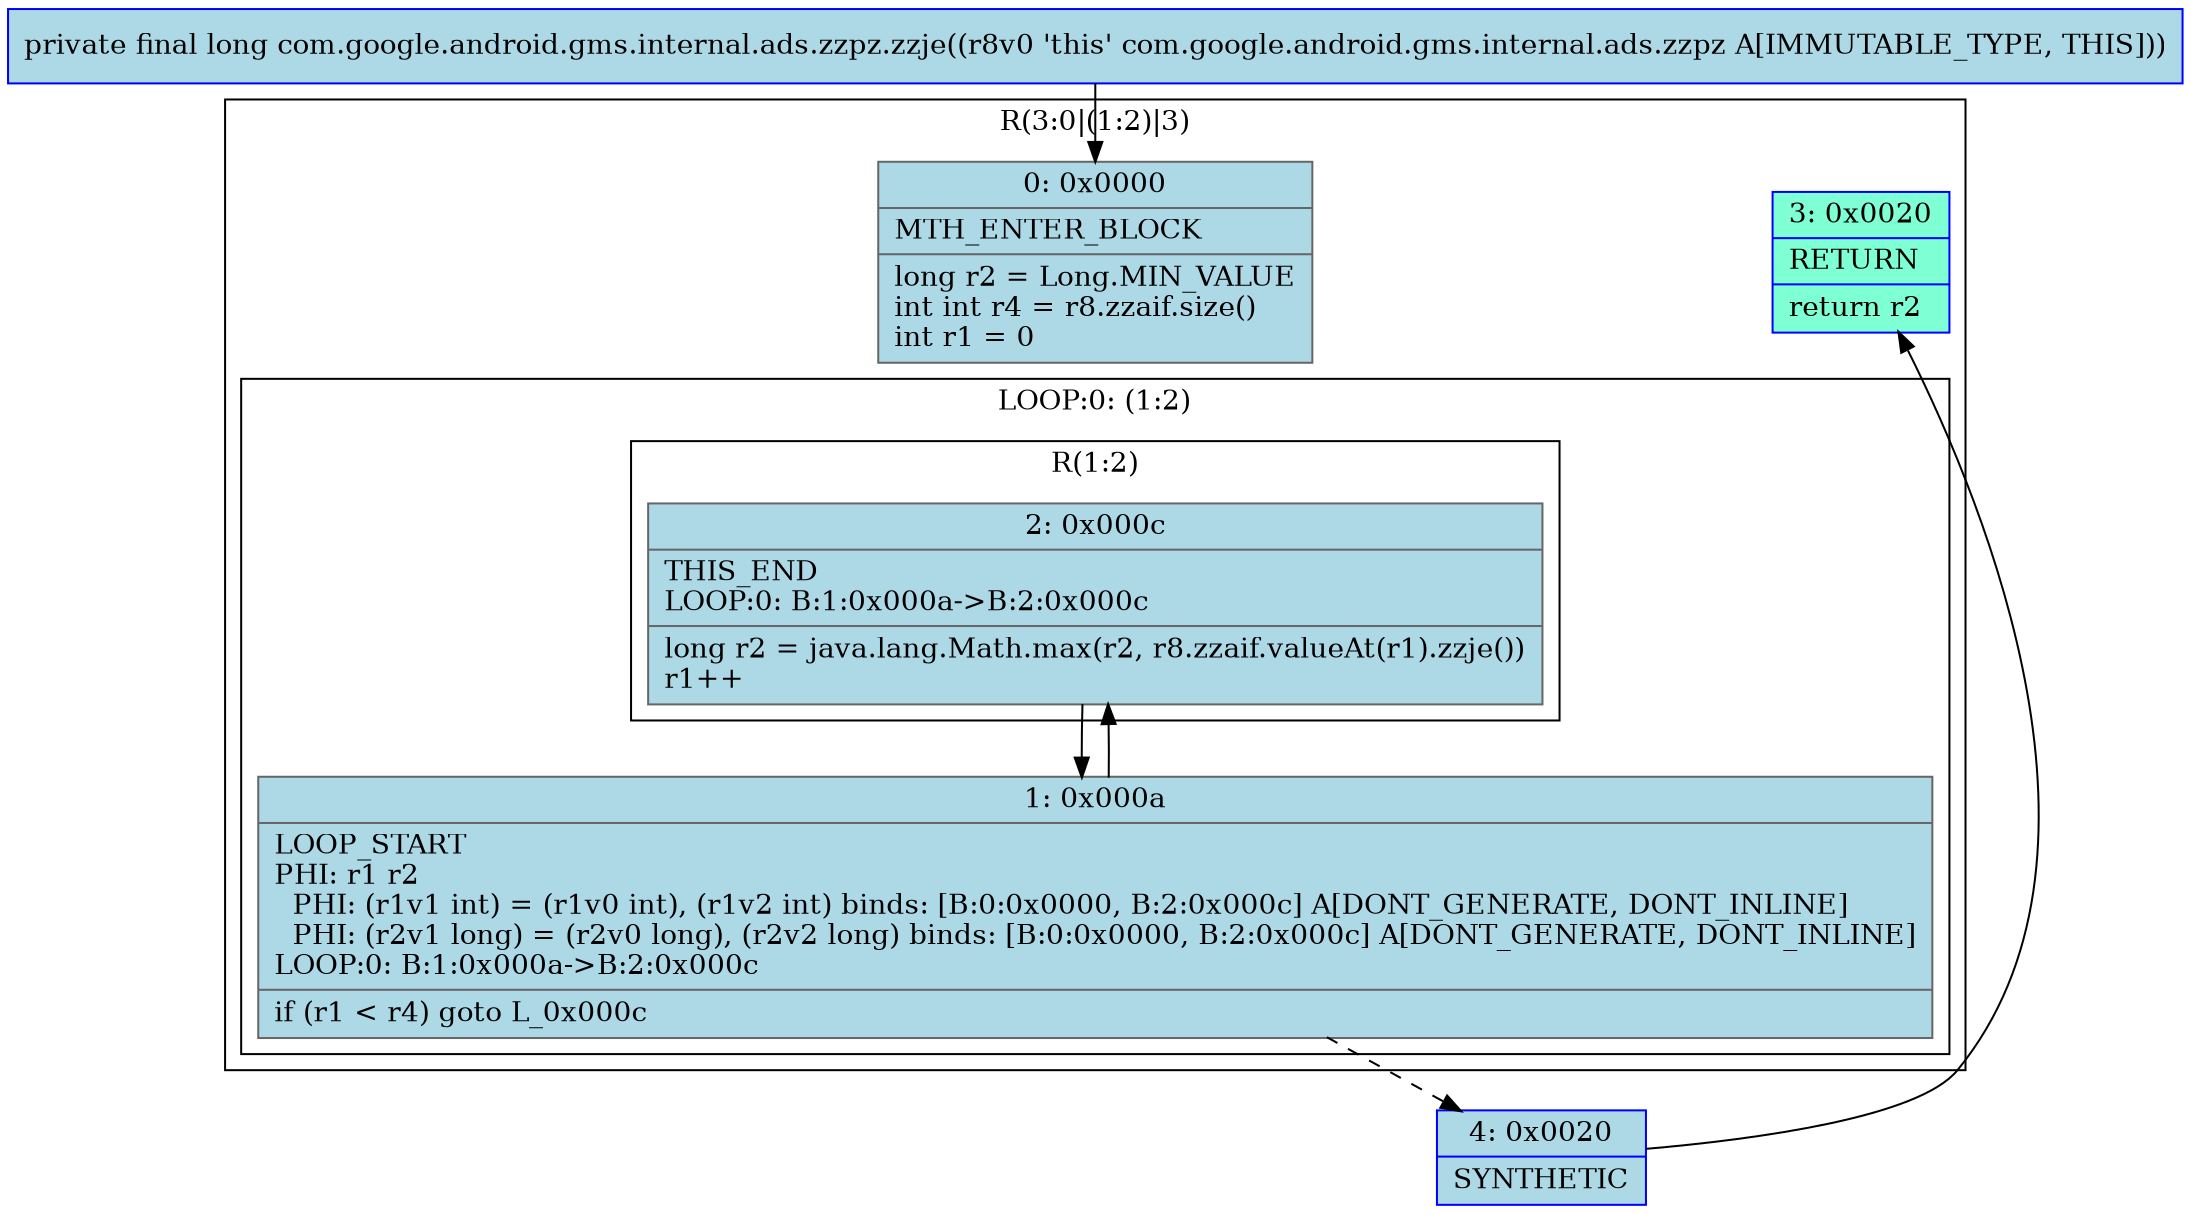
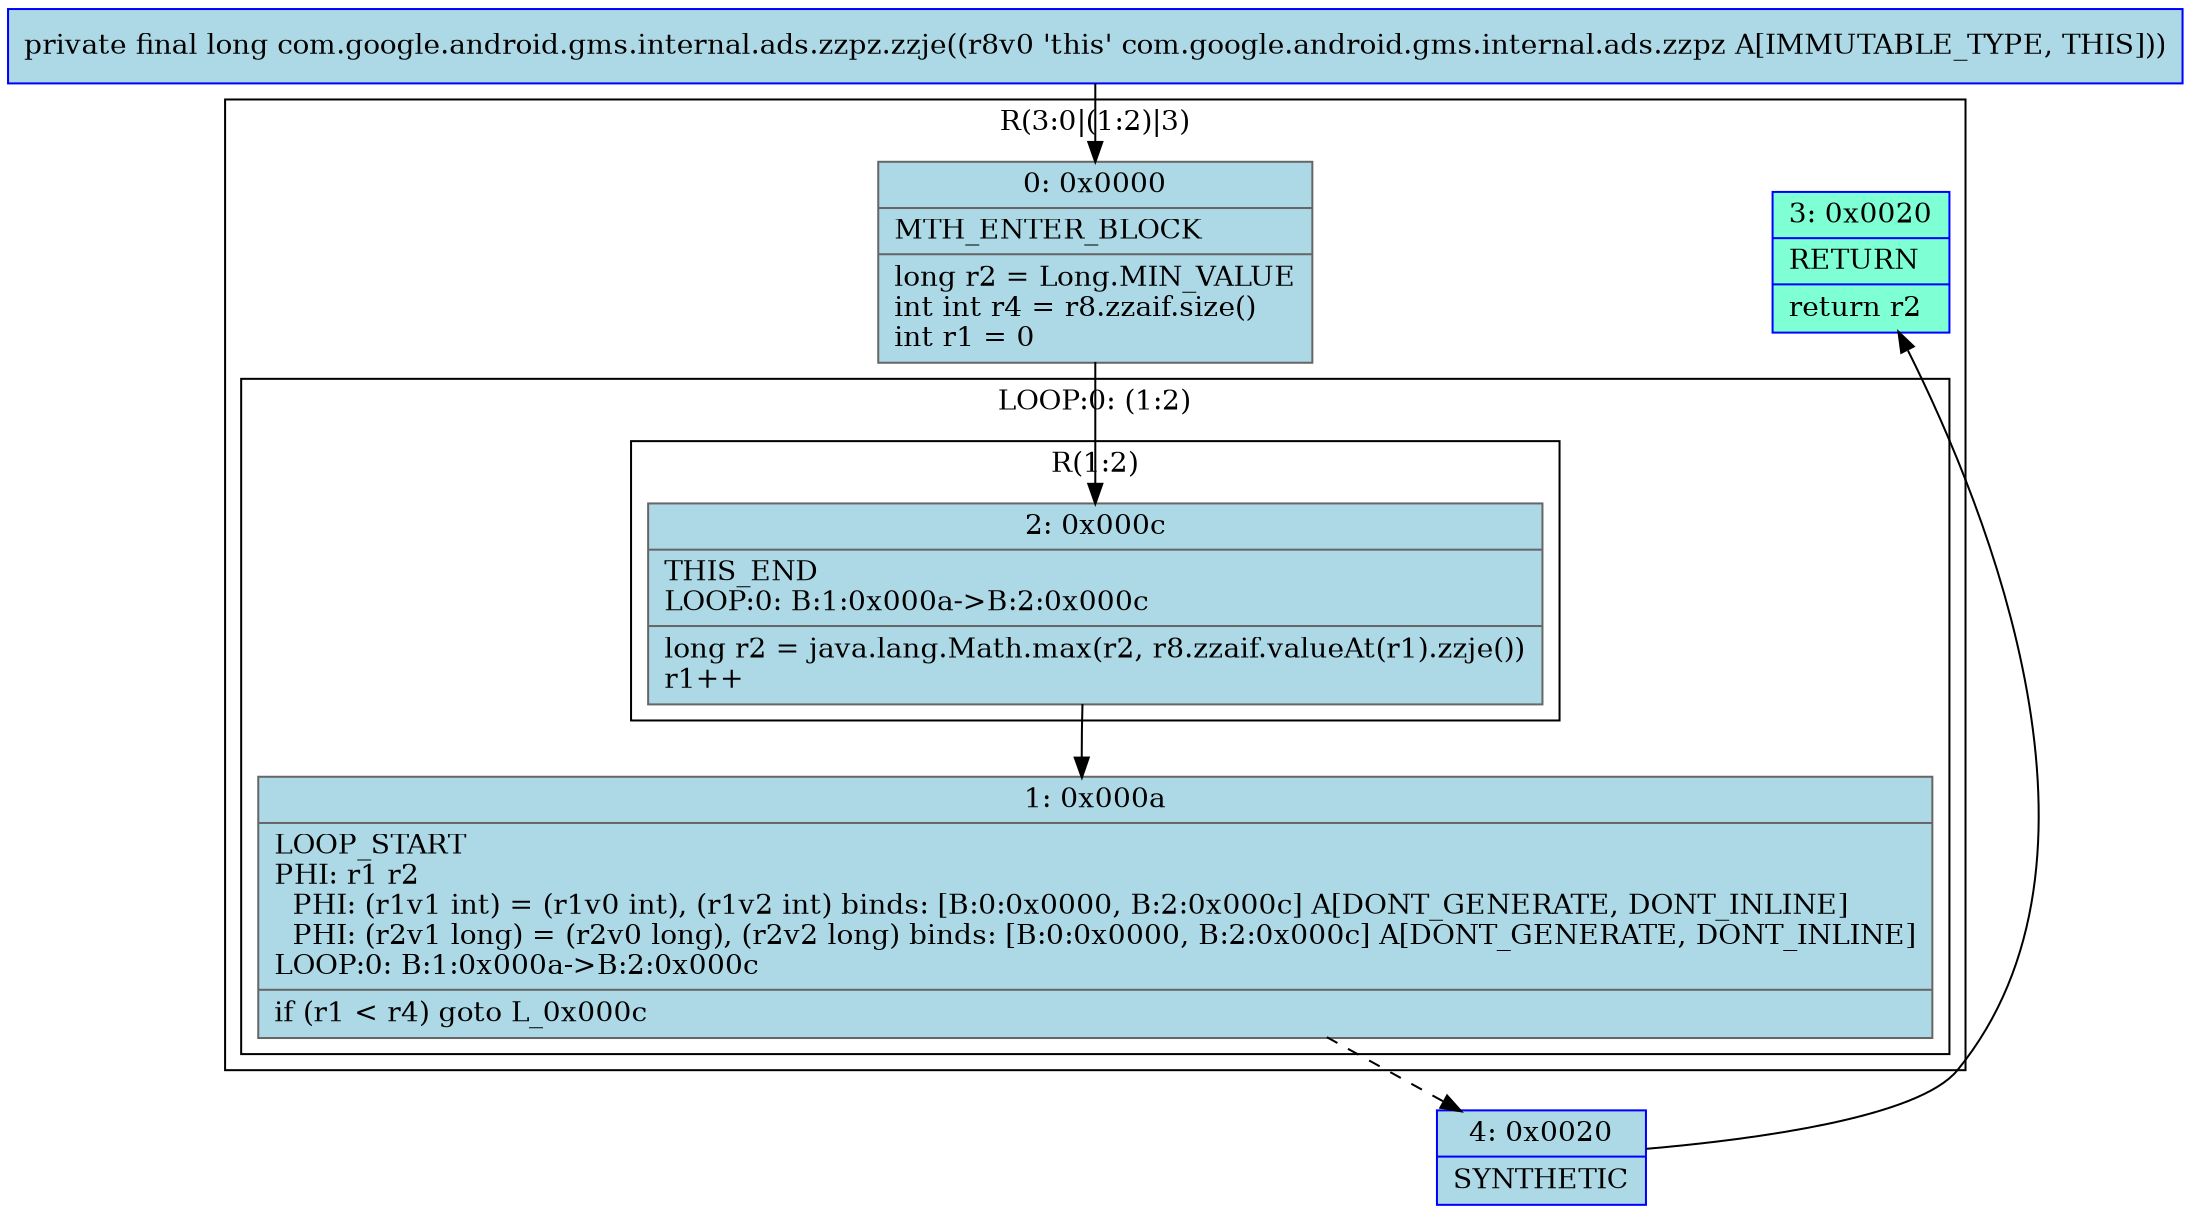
(1109, 751) -> (1095, 423)
